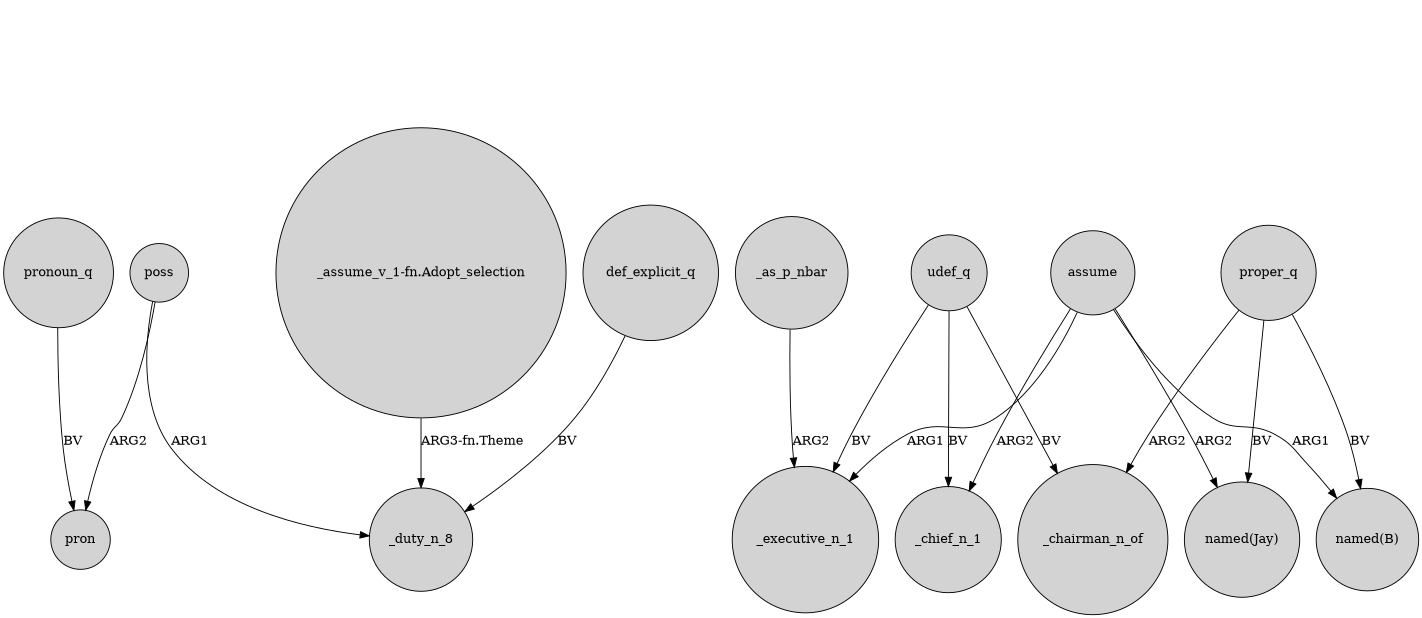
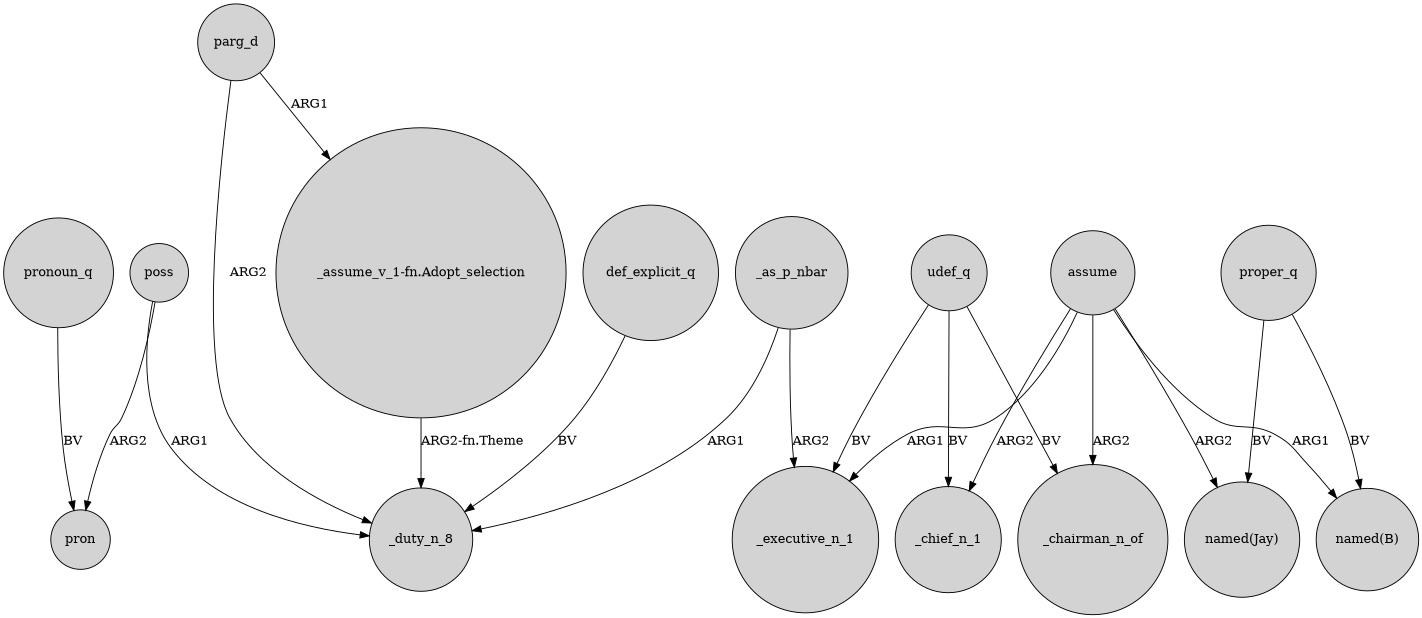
none -> (236, 42)
(1182, 385) -> (1093, 385)
(472, 441) -> (472, 441)
none -> (659, 467)
